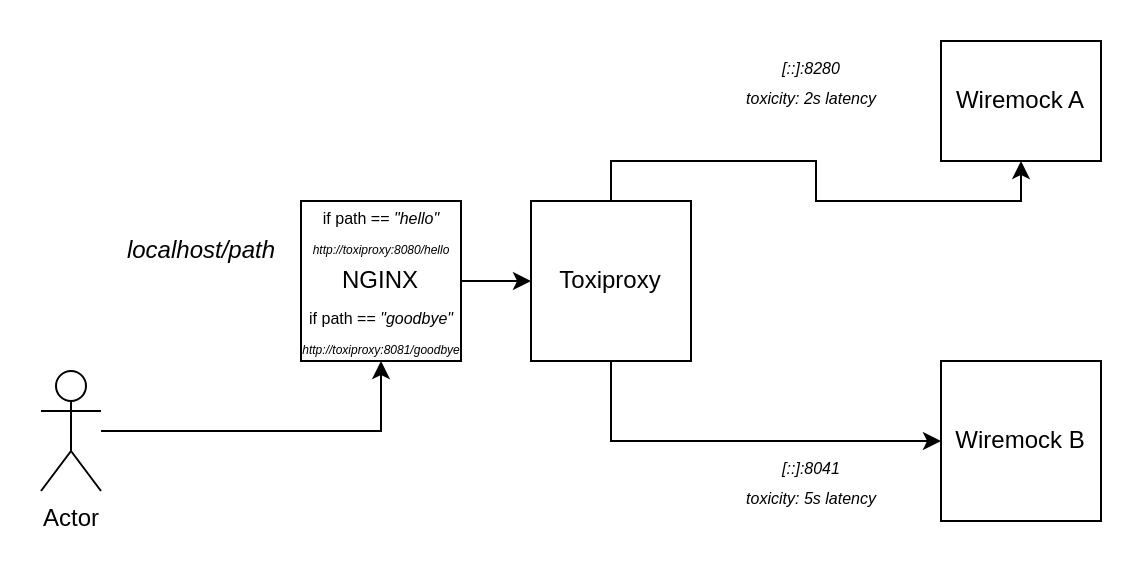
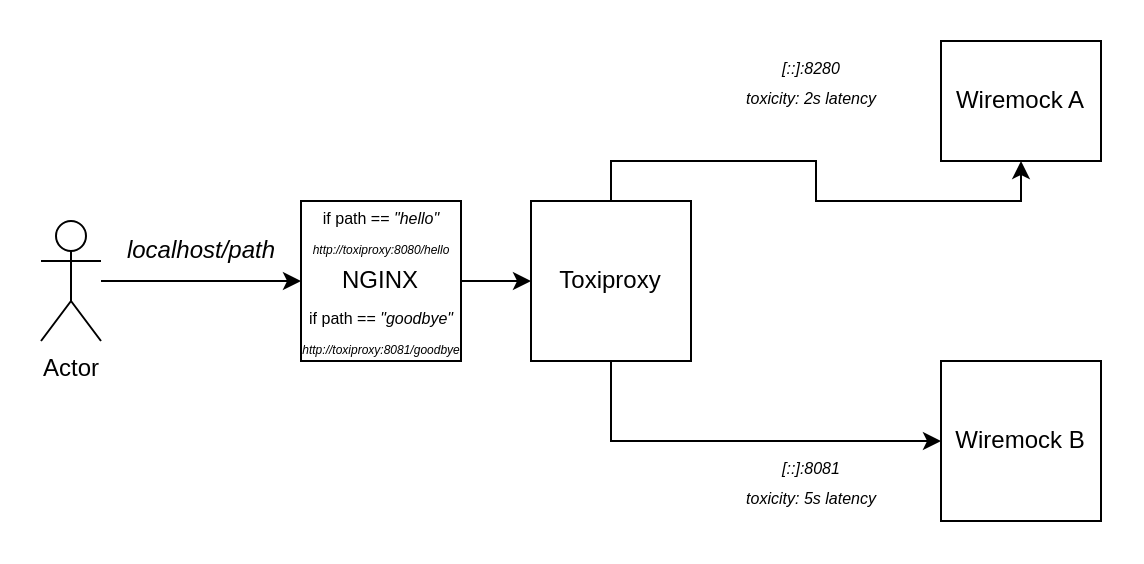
(71, 431) -> (71, 281)
(812, 481) -> (812, 481)
